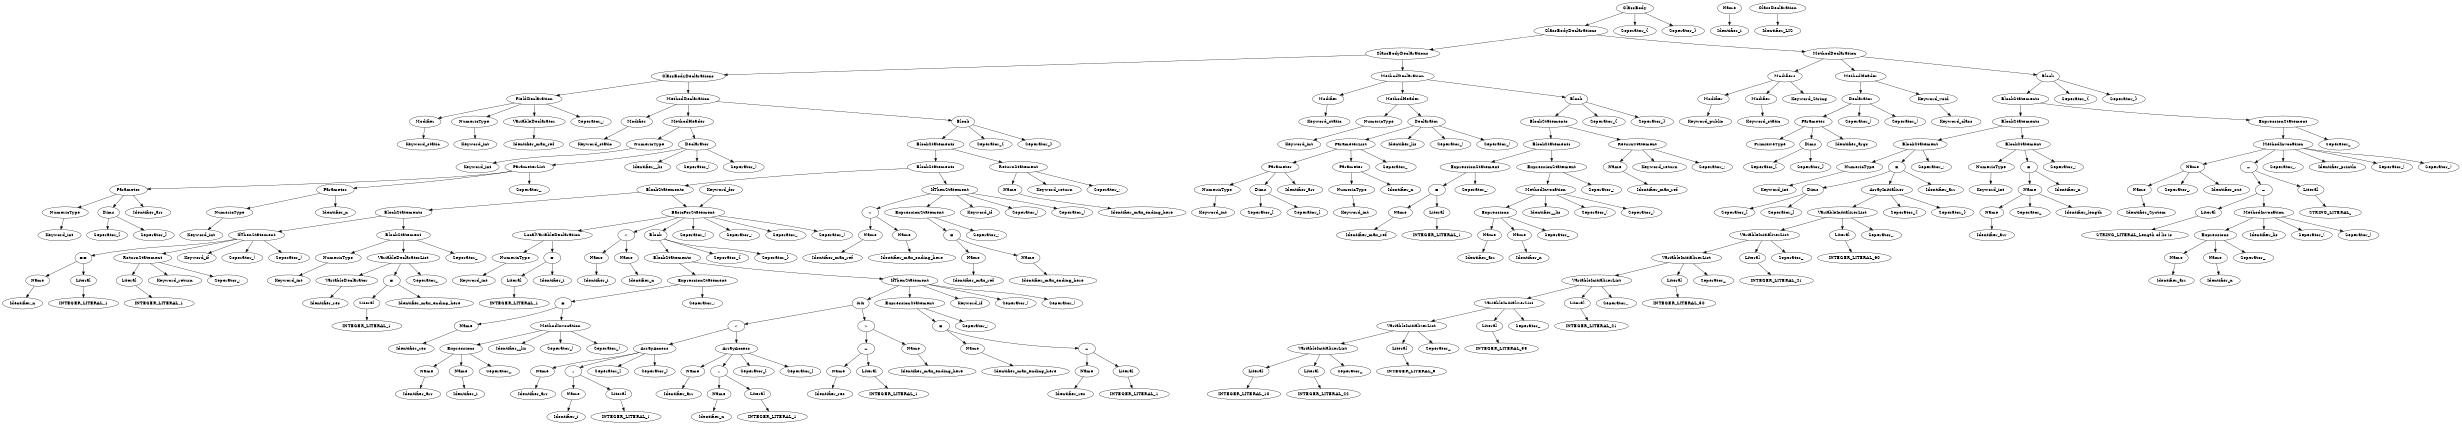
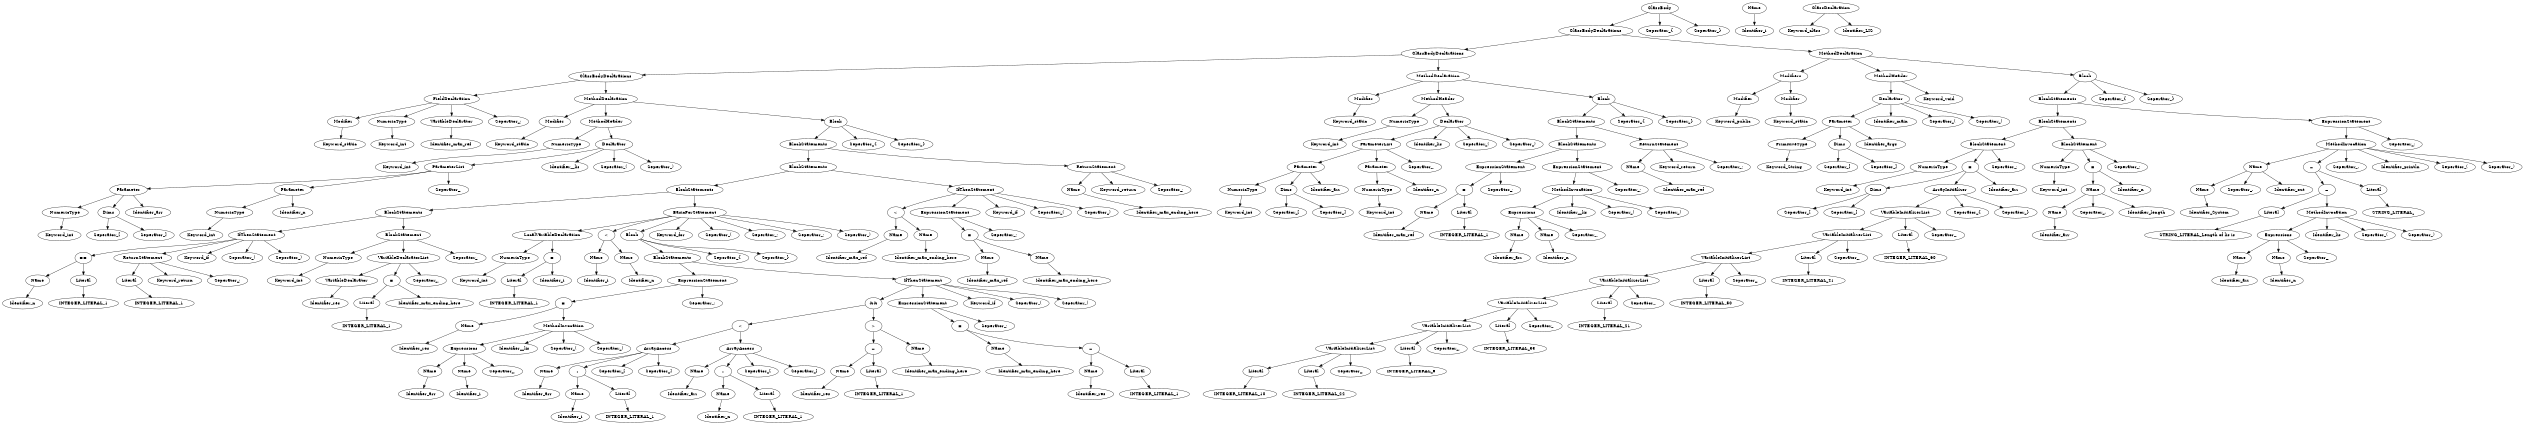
(1796, 86) -> (1789, 154)
(1944, 109) -> (1819, 19)
none -> (1891, 122)
(708, 200) -> (684, 223)
